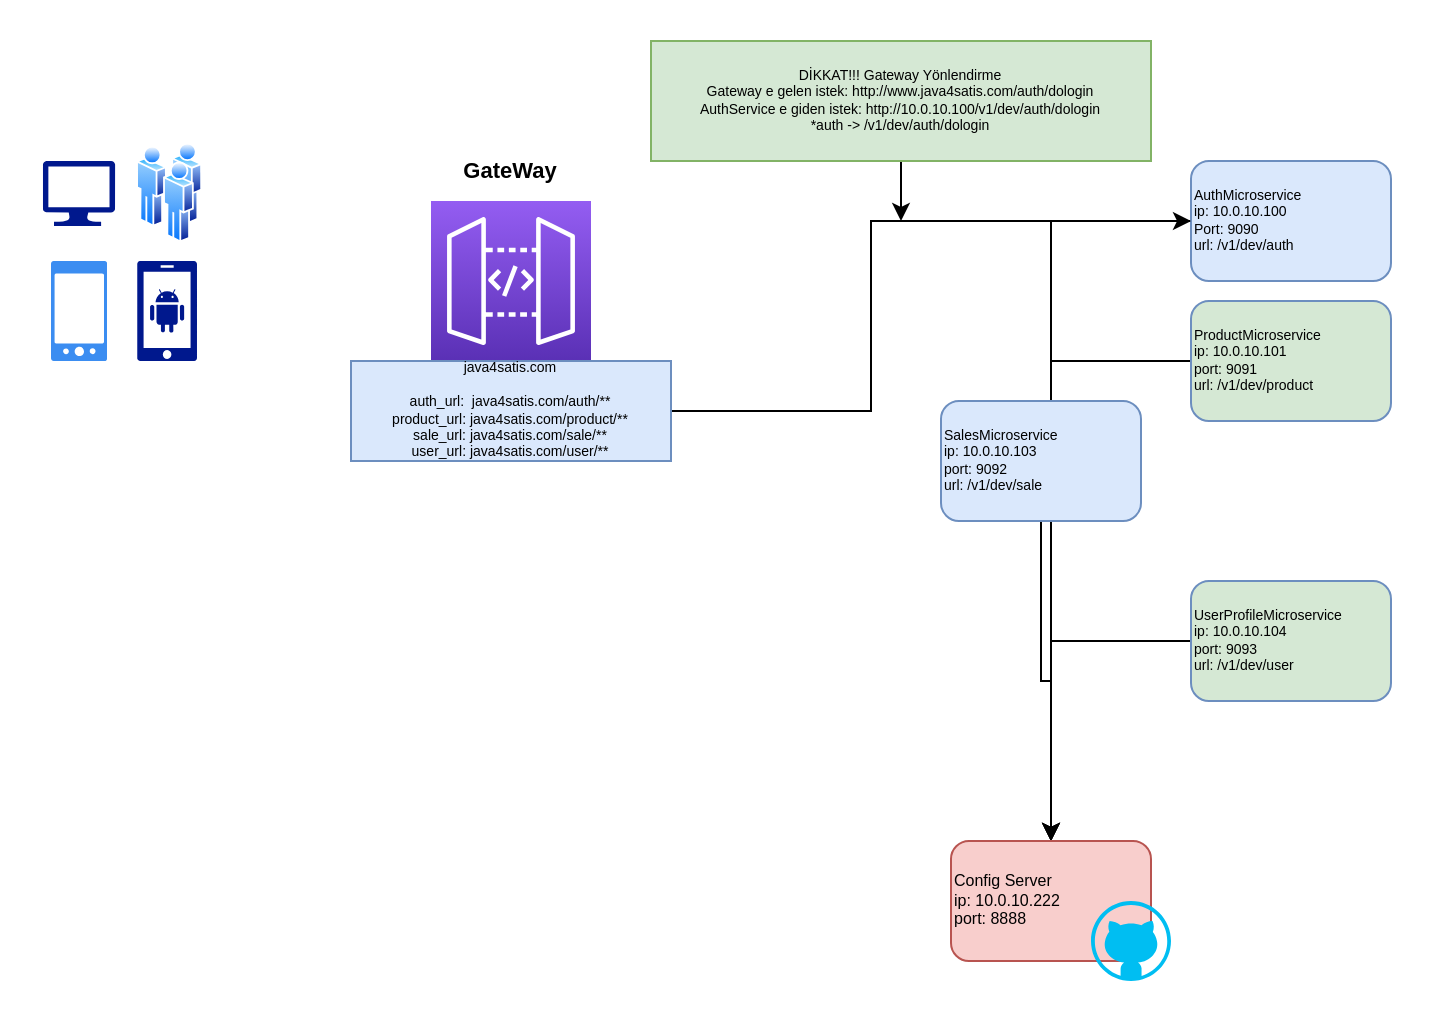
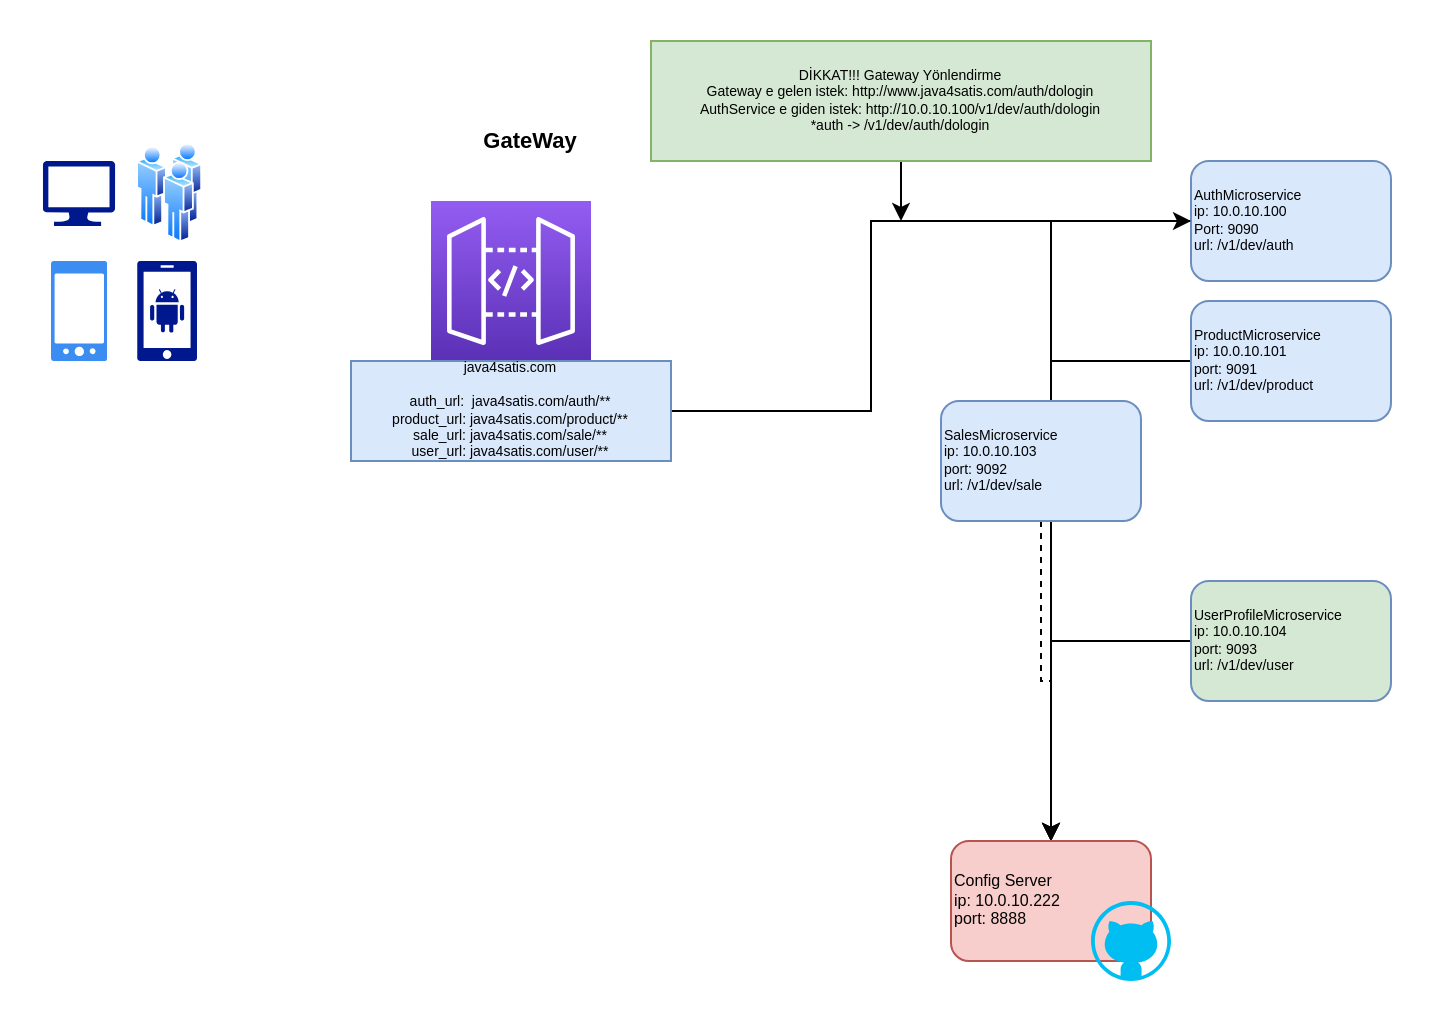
(511, 171) -> (531, 141)
(1291, 361) -> (1291, 361)
(1041, 606) -> (1041, 606)
